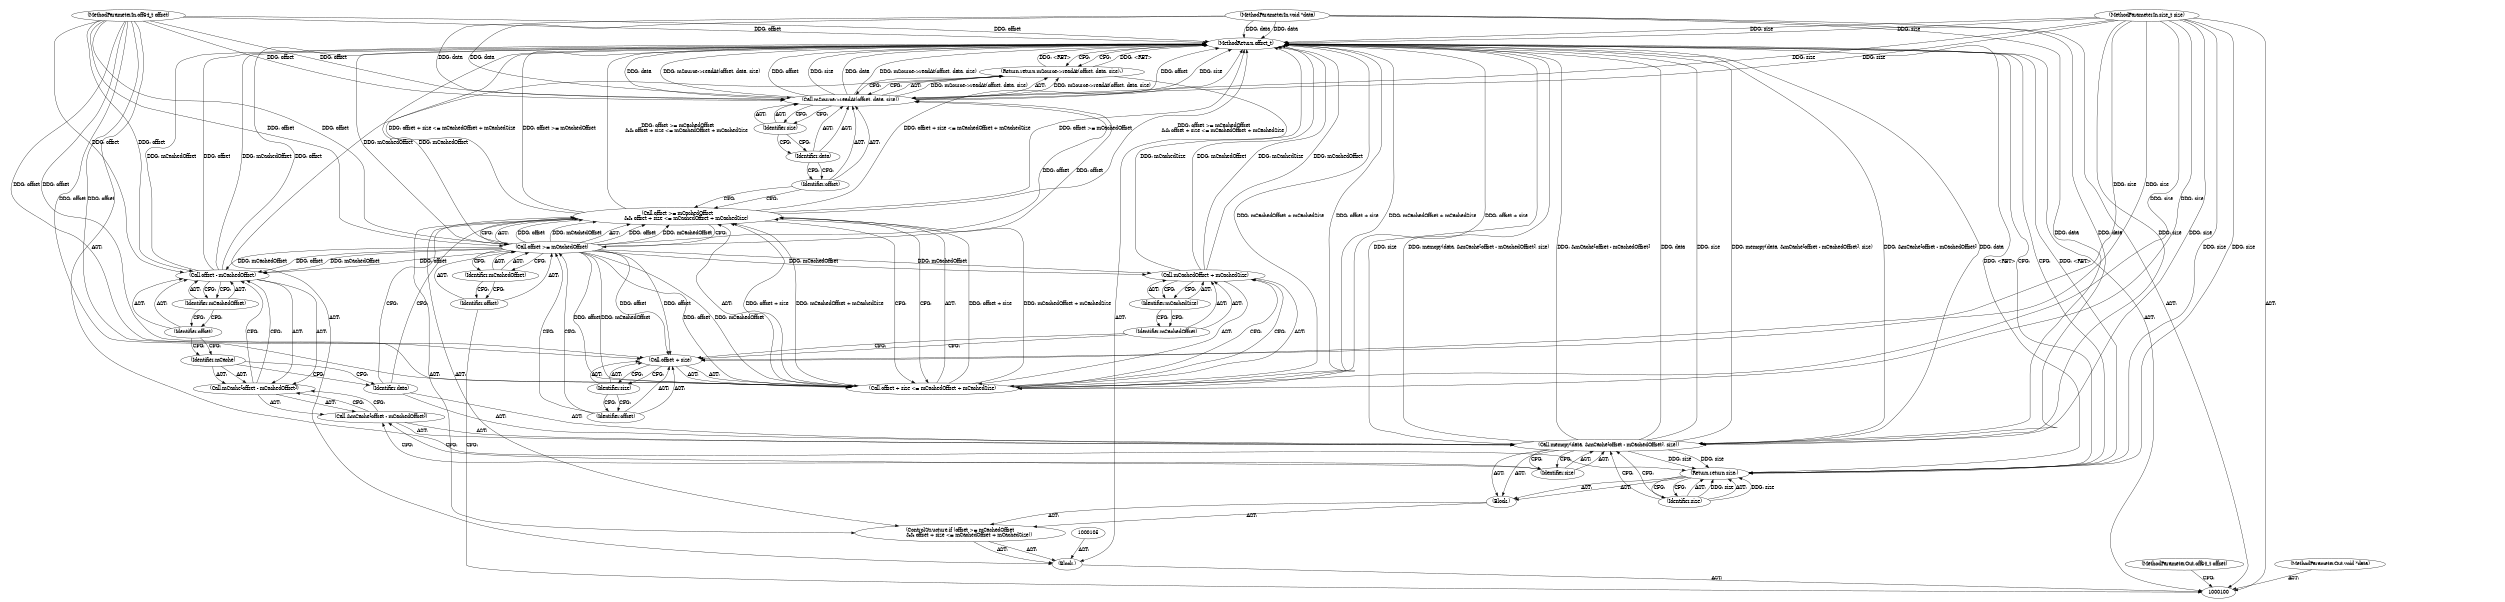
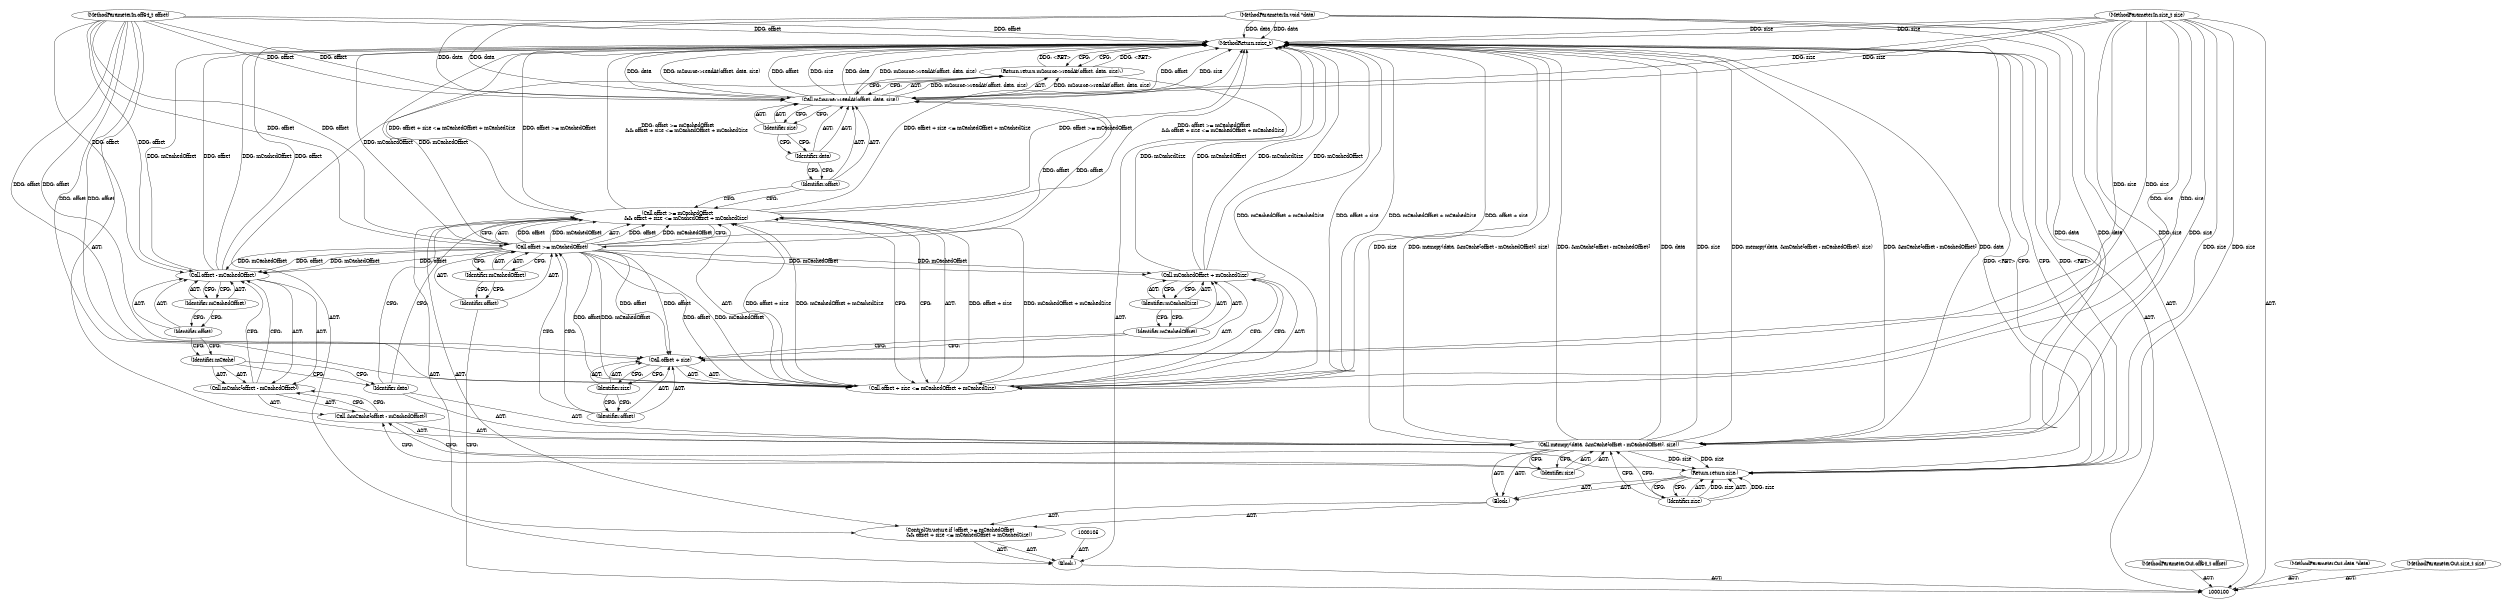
(1246, 44) -> (1246, 44)
(2330, 564) -> (2330, 564)
none -> (2446, 564)
(2209, 578) -> (2209, 578)
